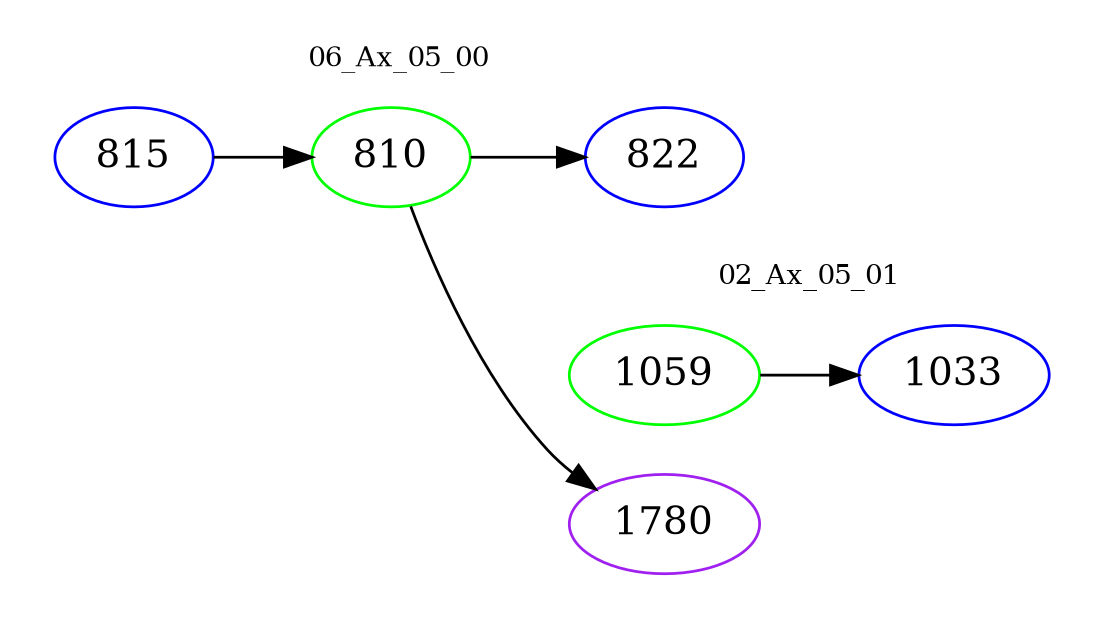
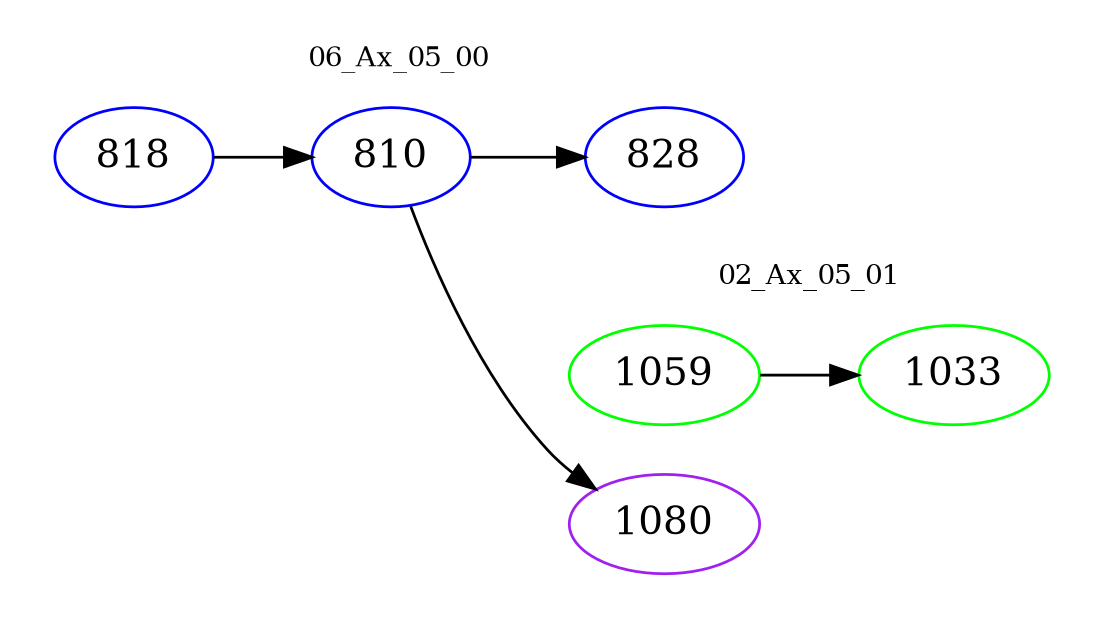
(134, 157) -> (134, 157)
(391, 157) -> (391, 157)
(664, 157) -> (664, 157)
(954, 375) -> (954, 375)
(664, 524) -> (664, 524)
